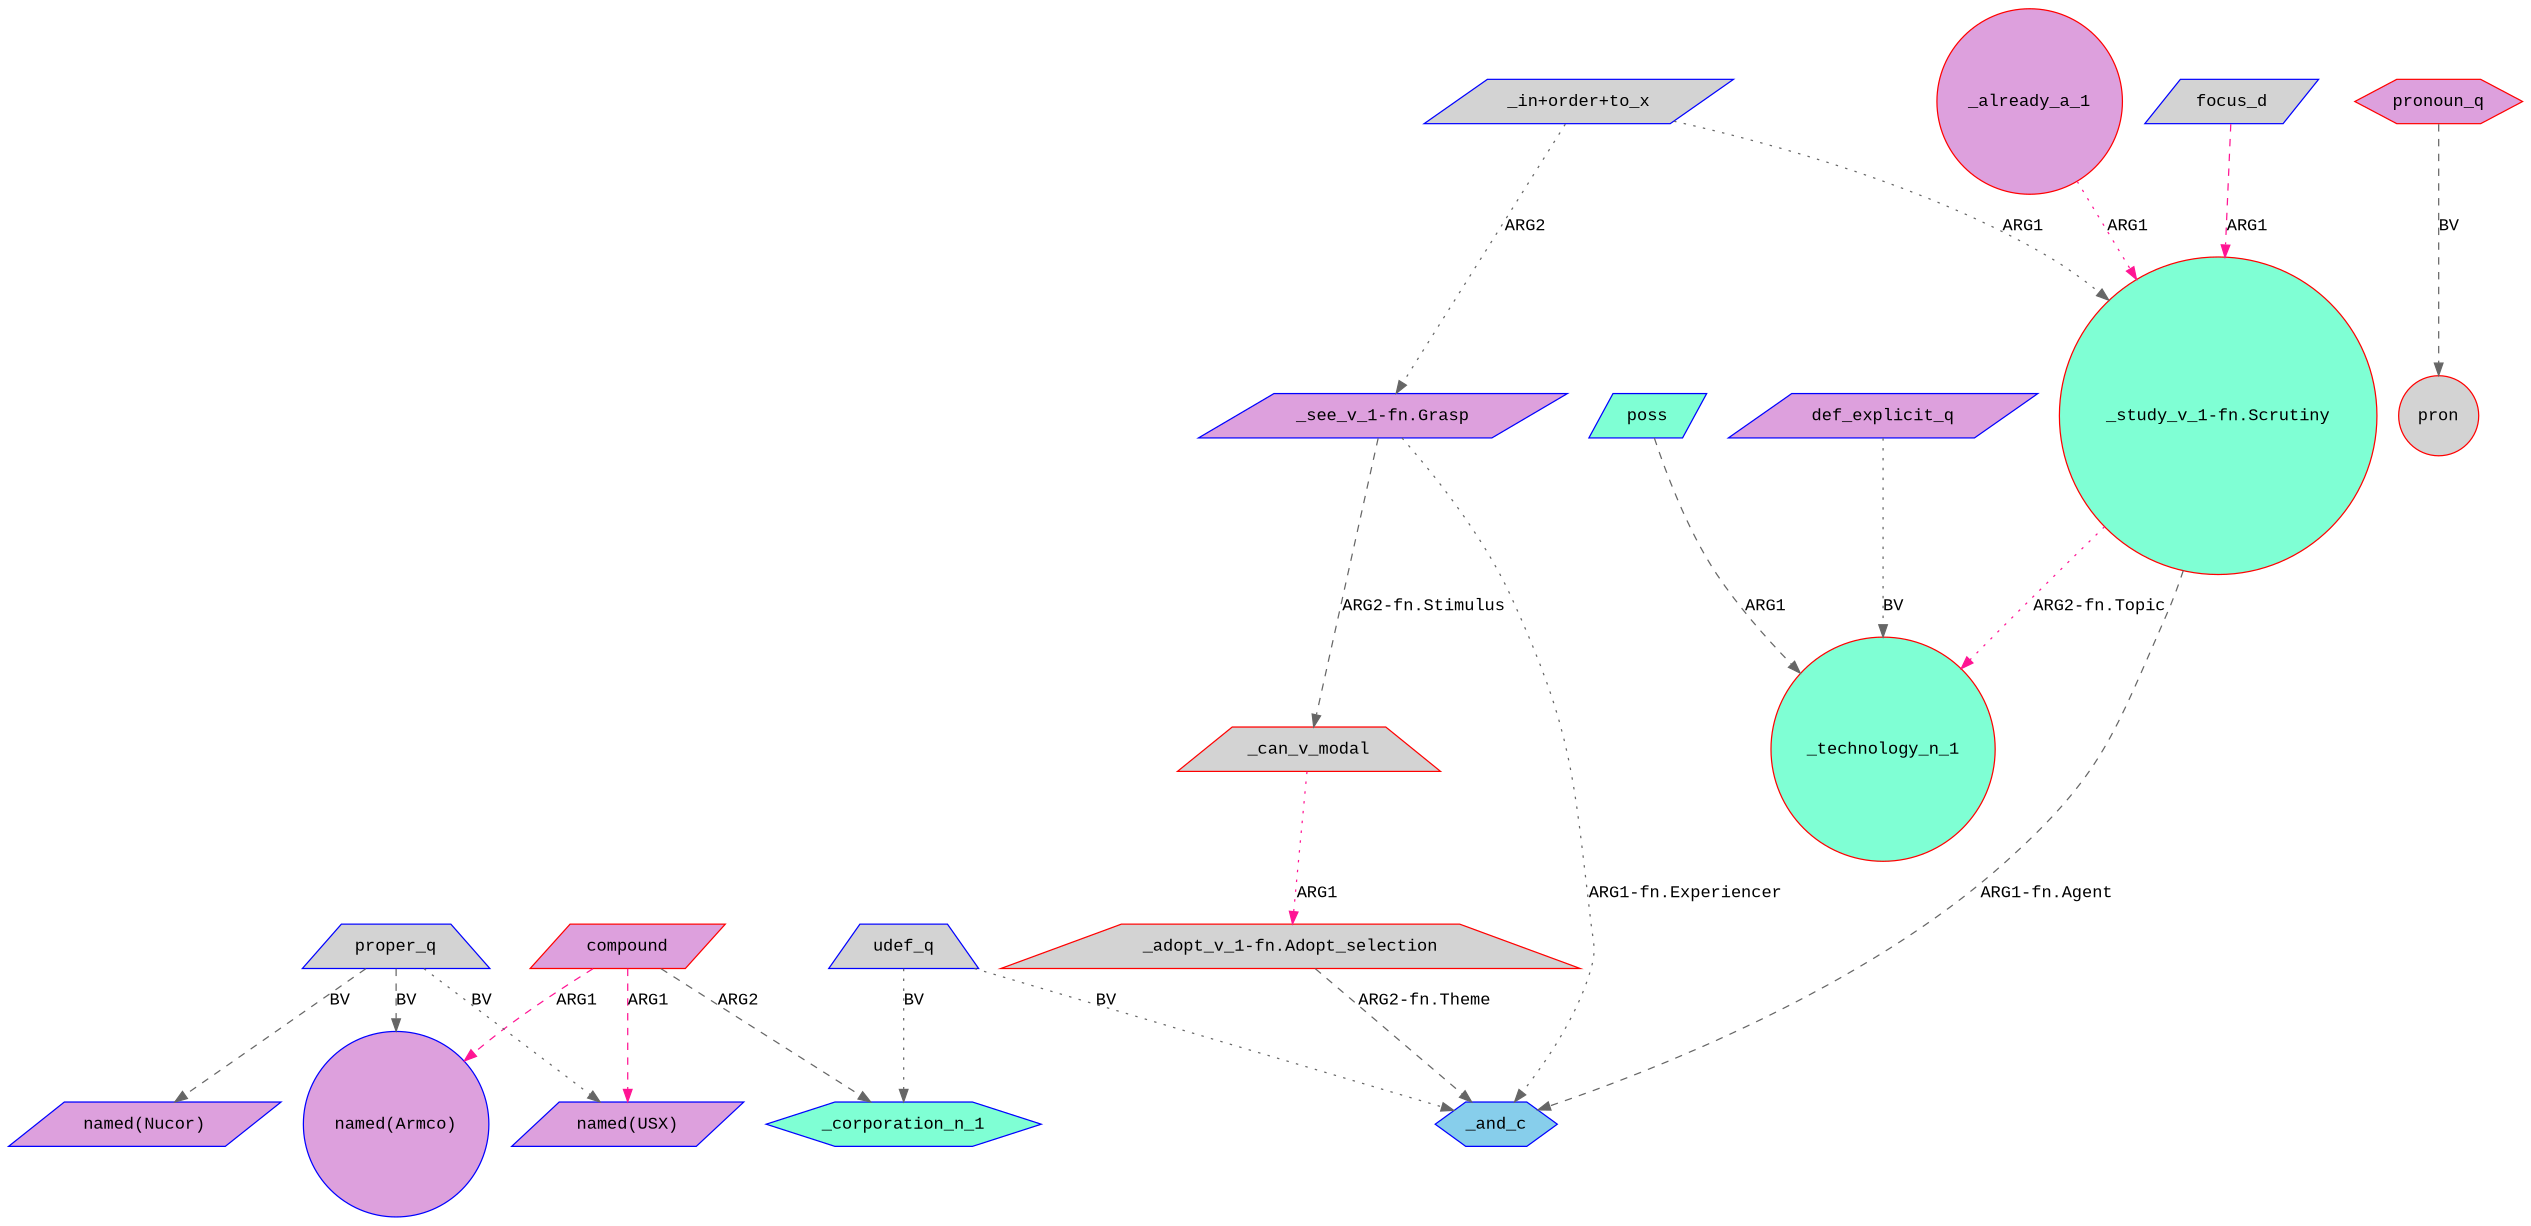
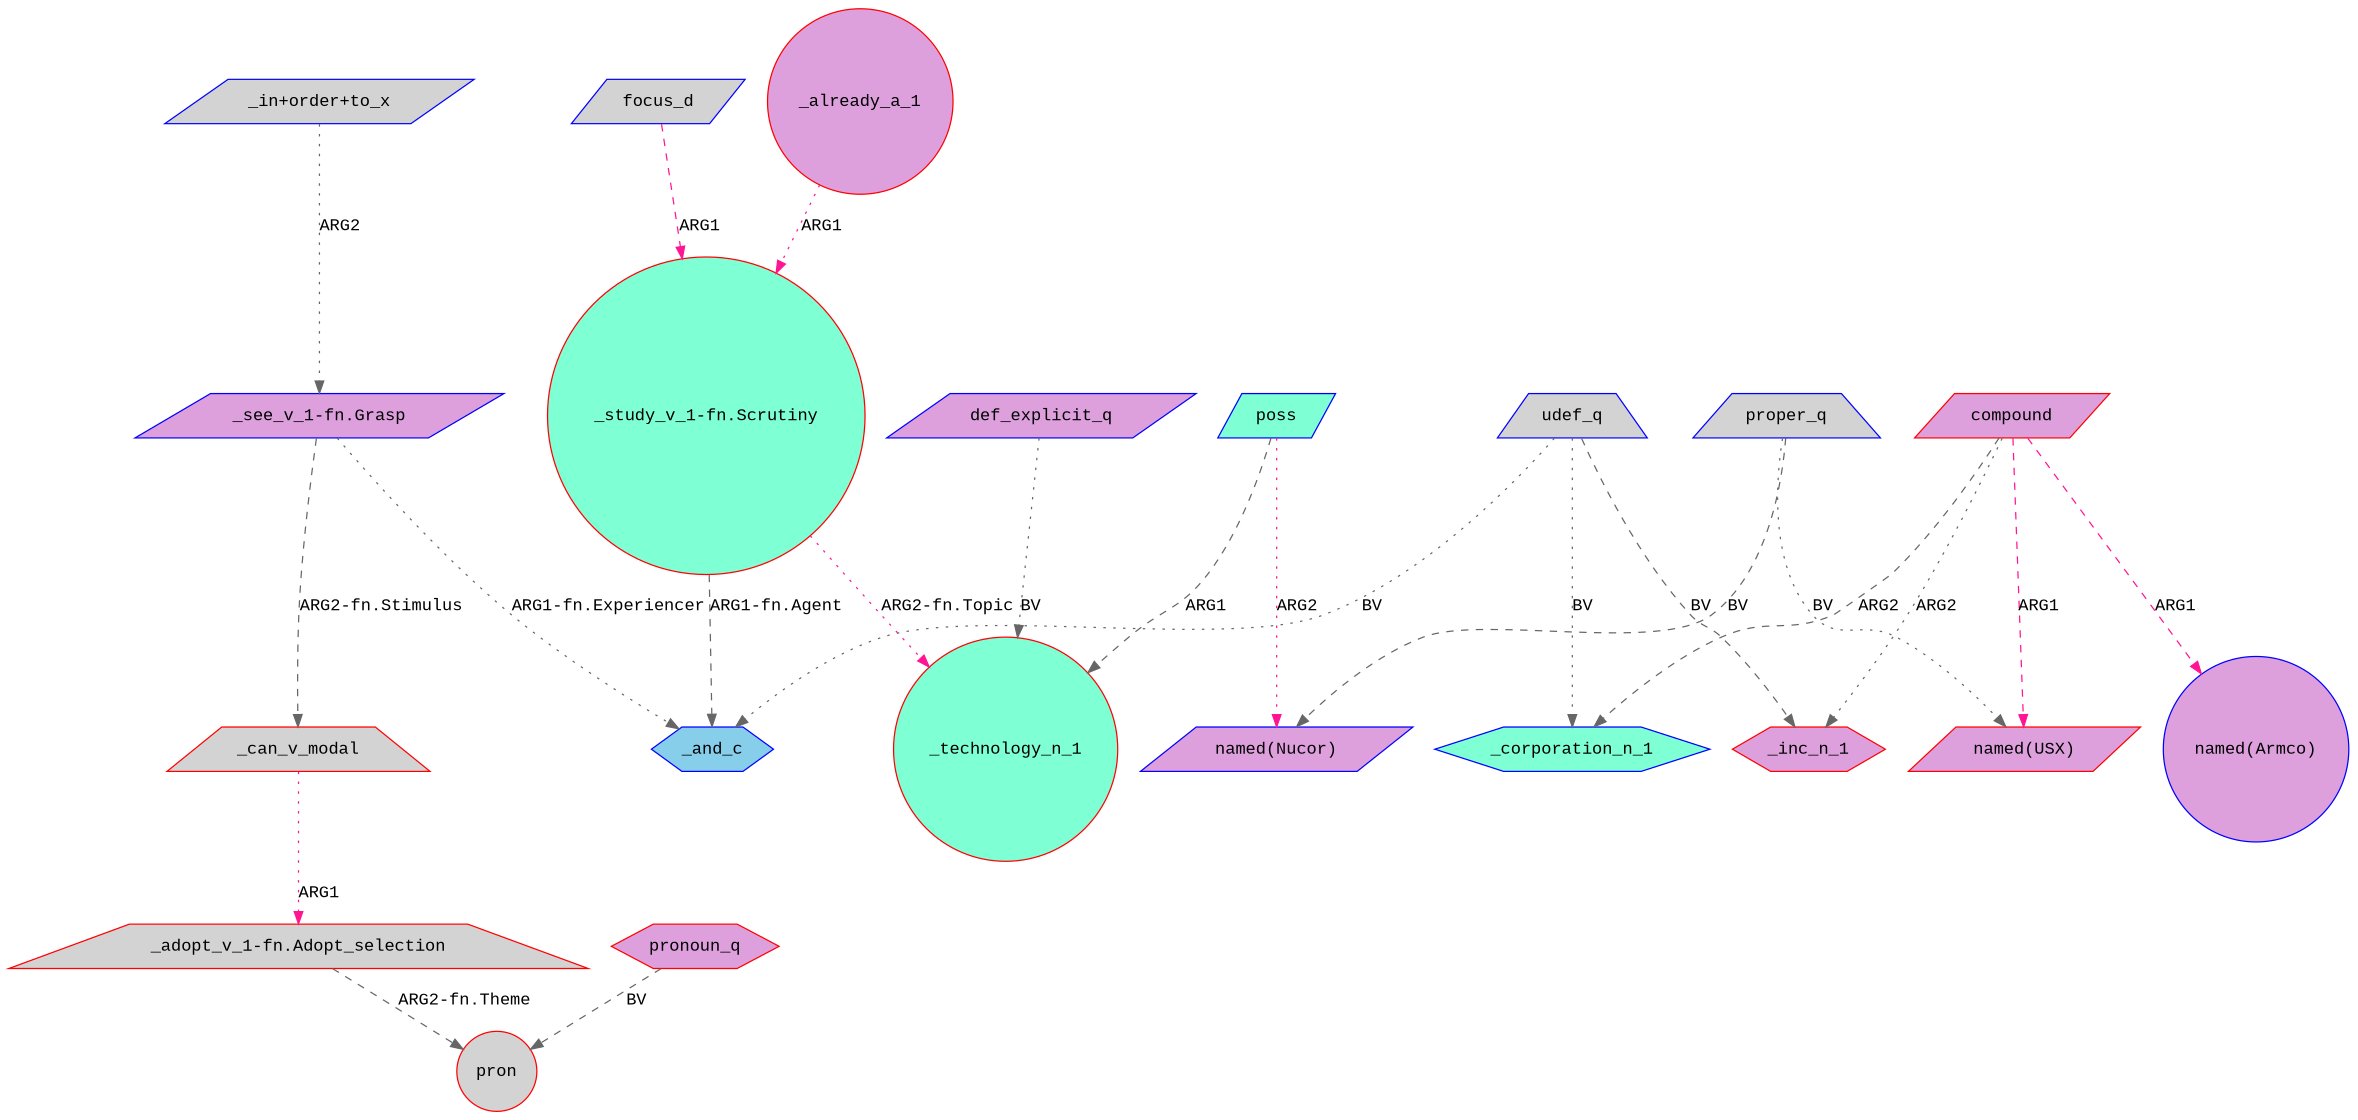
(1895, 186) -> none
none -> (1277, 576)
none -> (1809, 749)
(396, 994) -> none
(1389, 1031) -> (393, 1006)
(628, 1124) -> (2024, 749)
